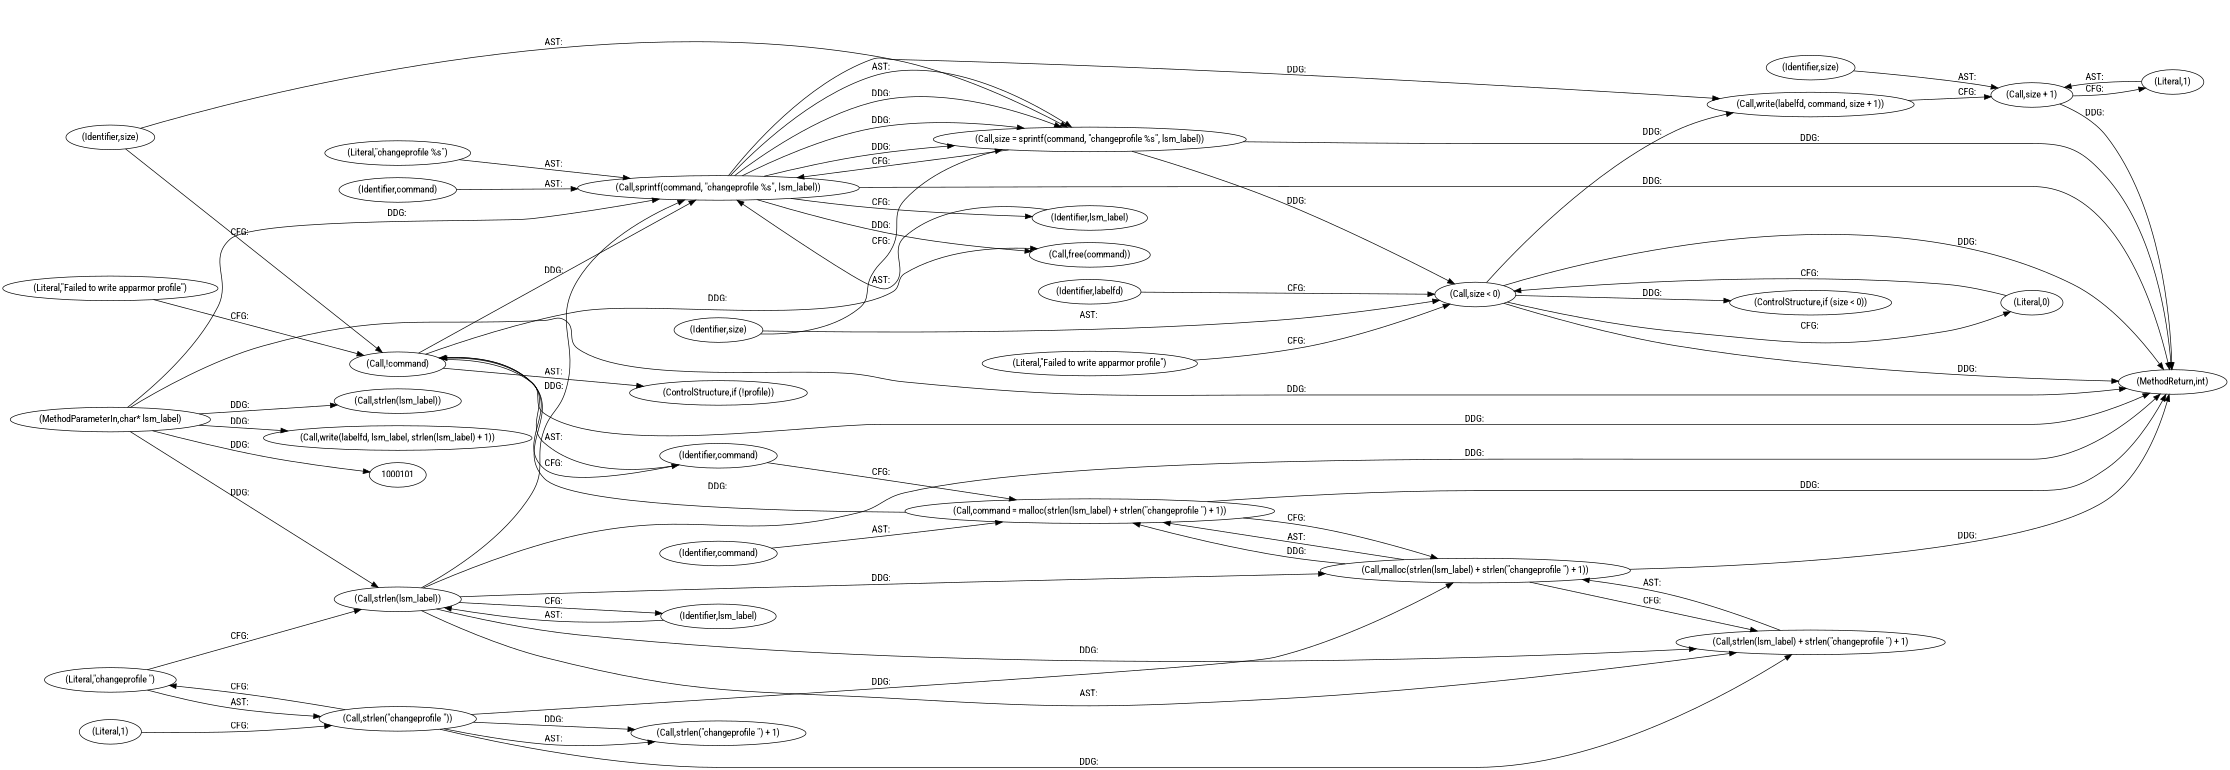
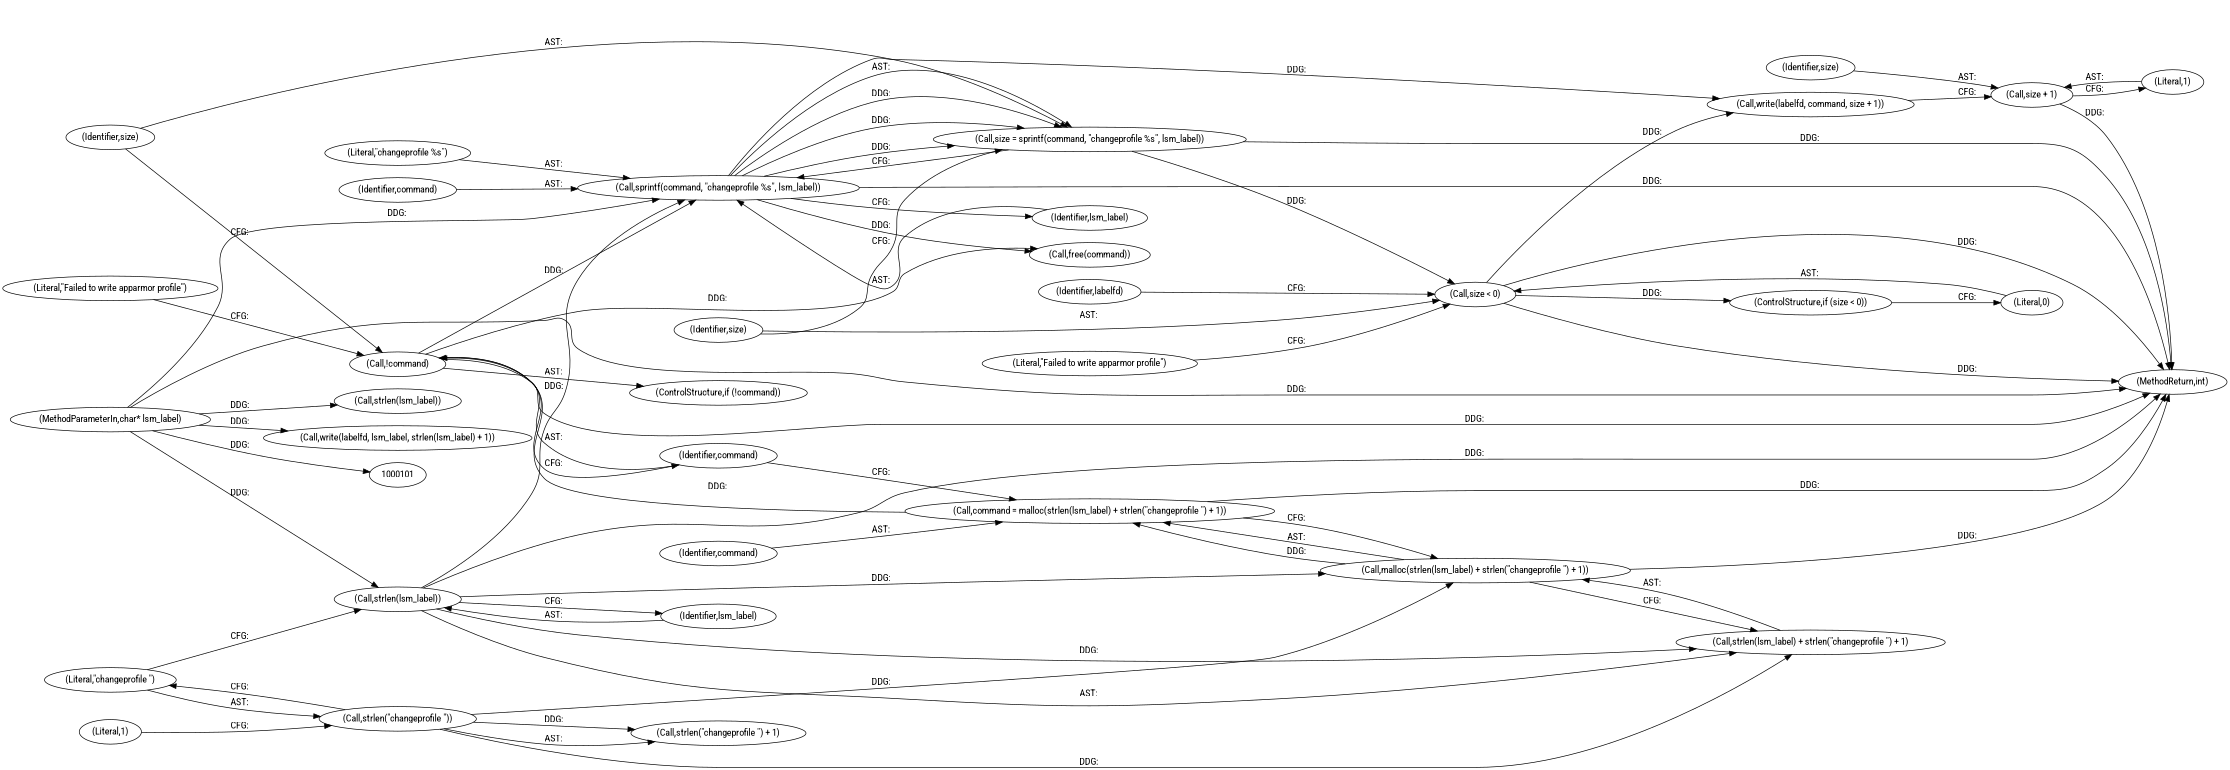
(1811, 274) -> (1811, 274)
(1756, 339) -> (1943, 303)
(718, 393) -> (718, 393)
